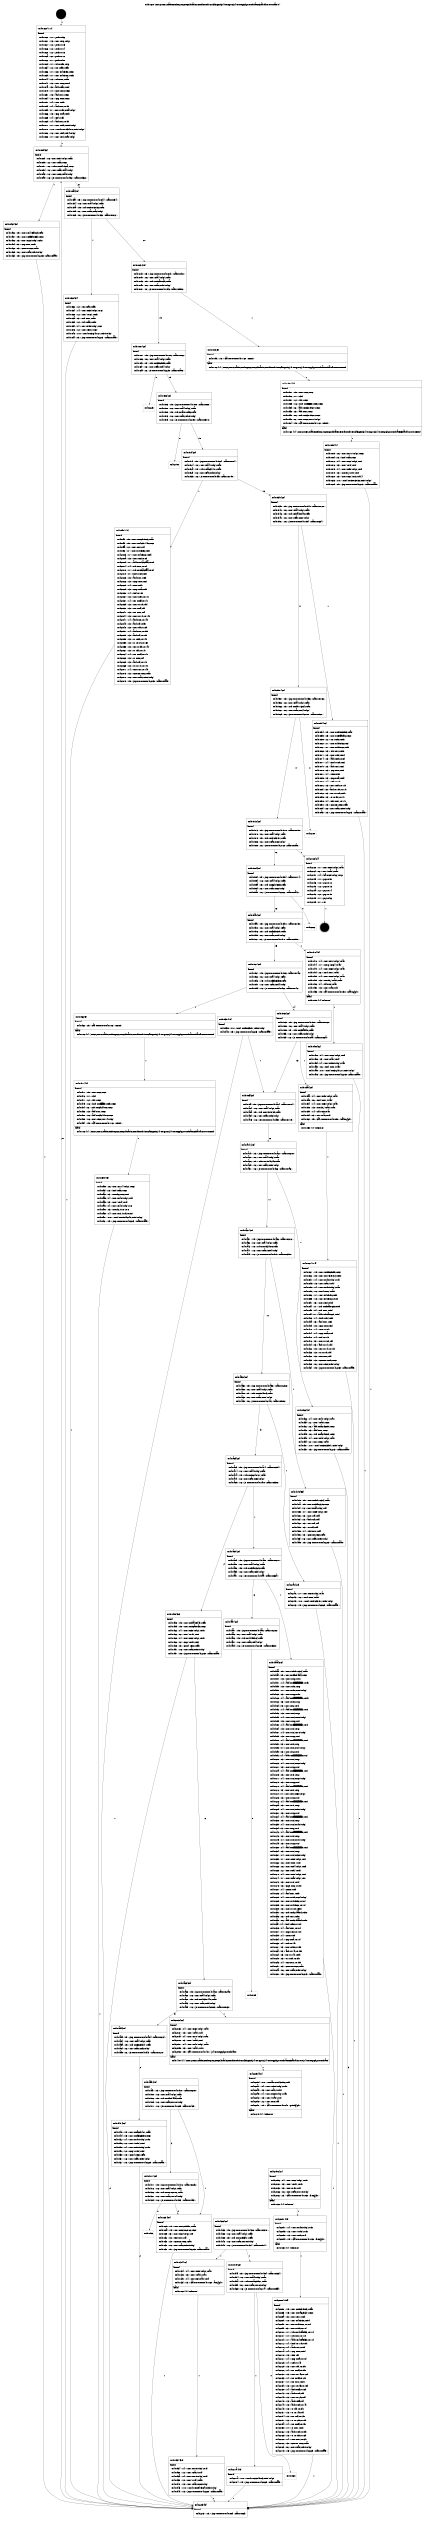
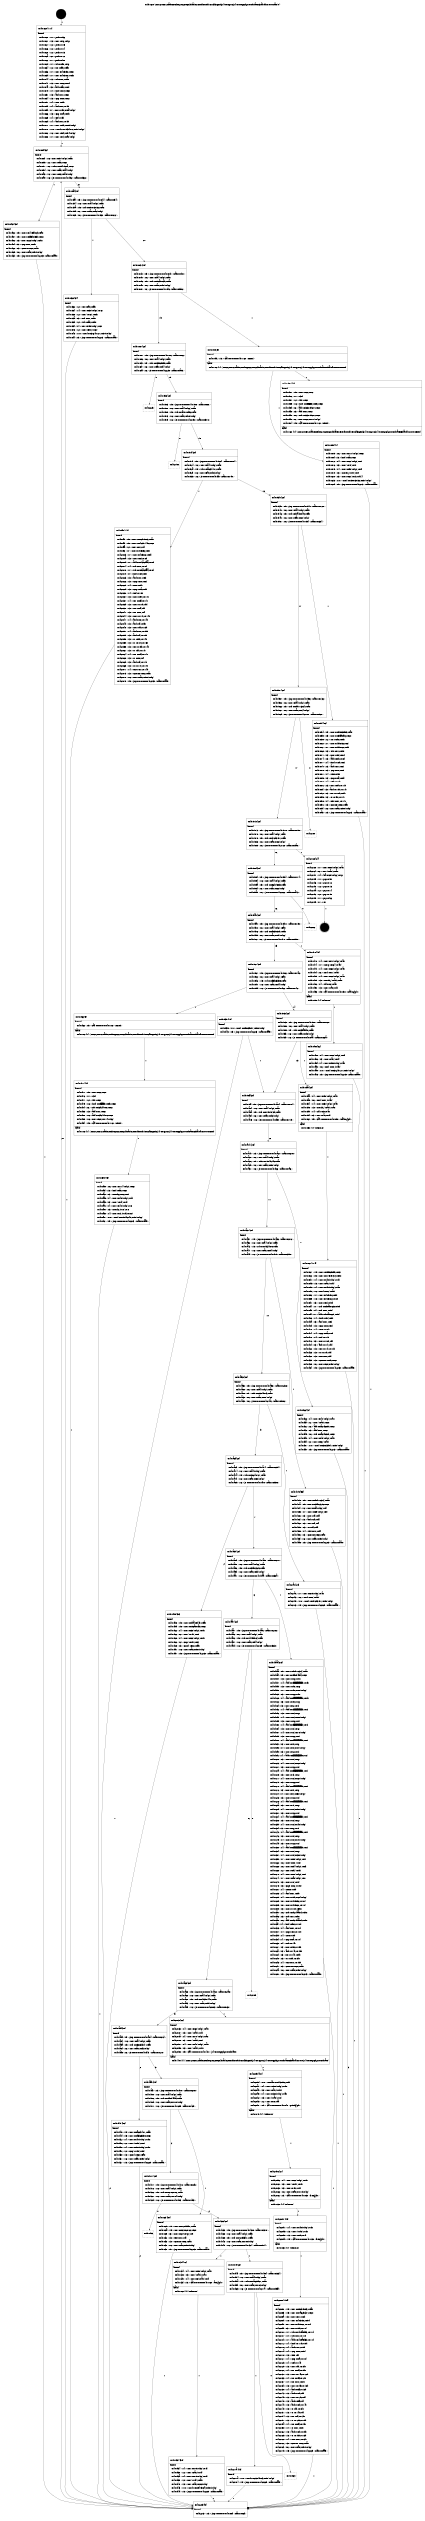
(351, 438) -> (274, 429)
(199, 1818) -> (228, 1814)
none -> (155, 2067)
none -> (285, 2143)
(176, 2209) -> (205, 2211)
